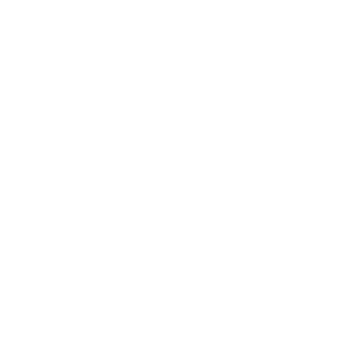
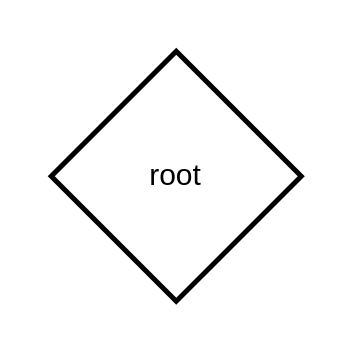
none -> (176, 176)
